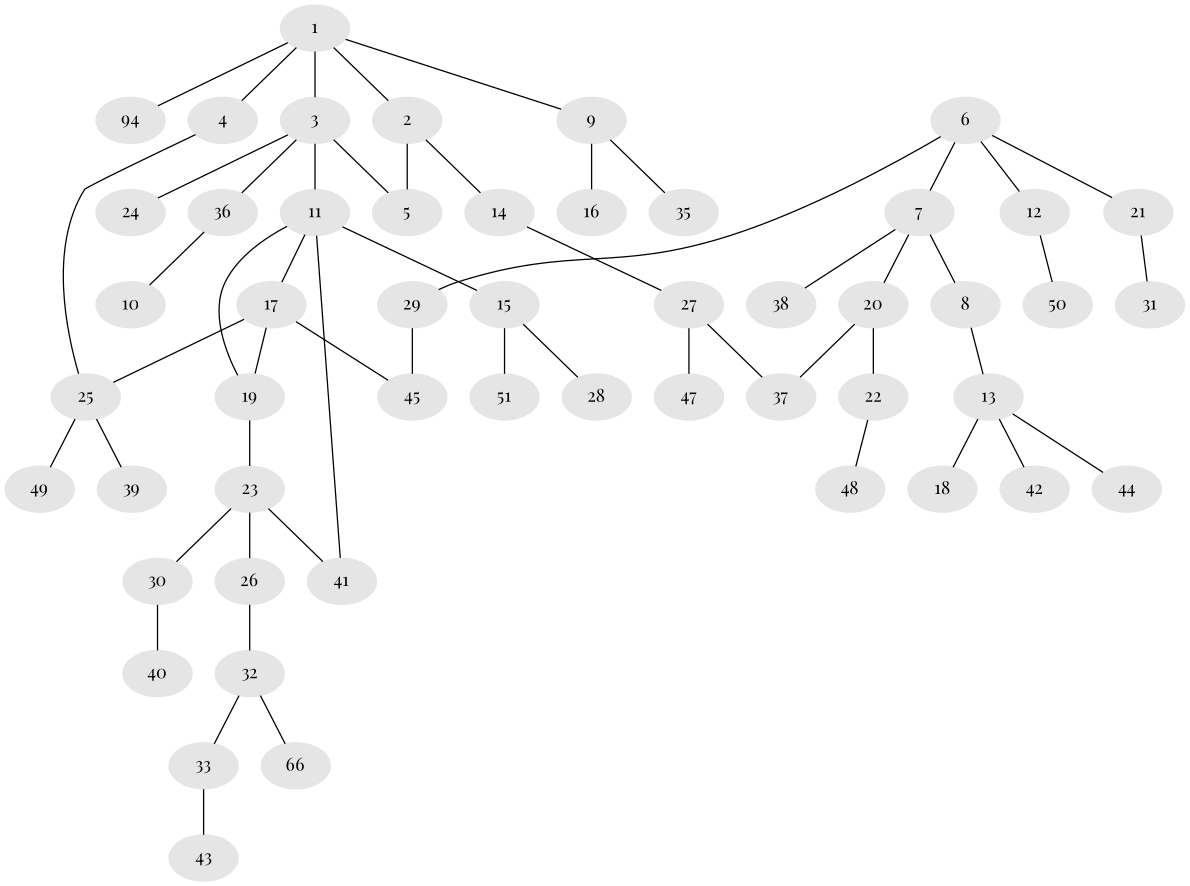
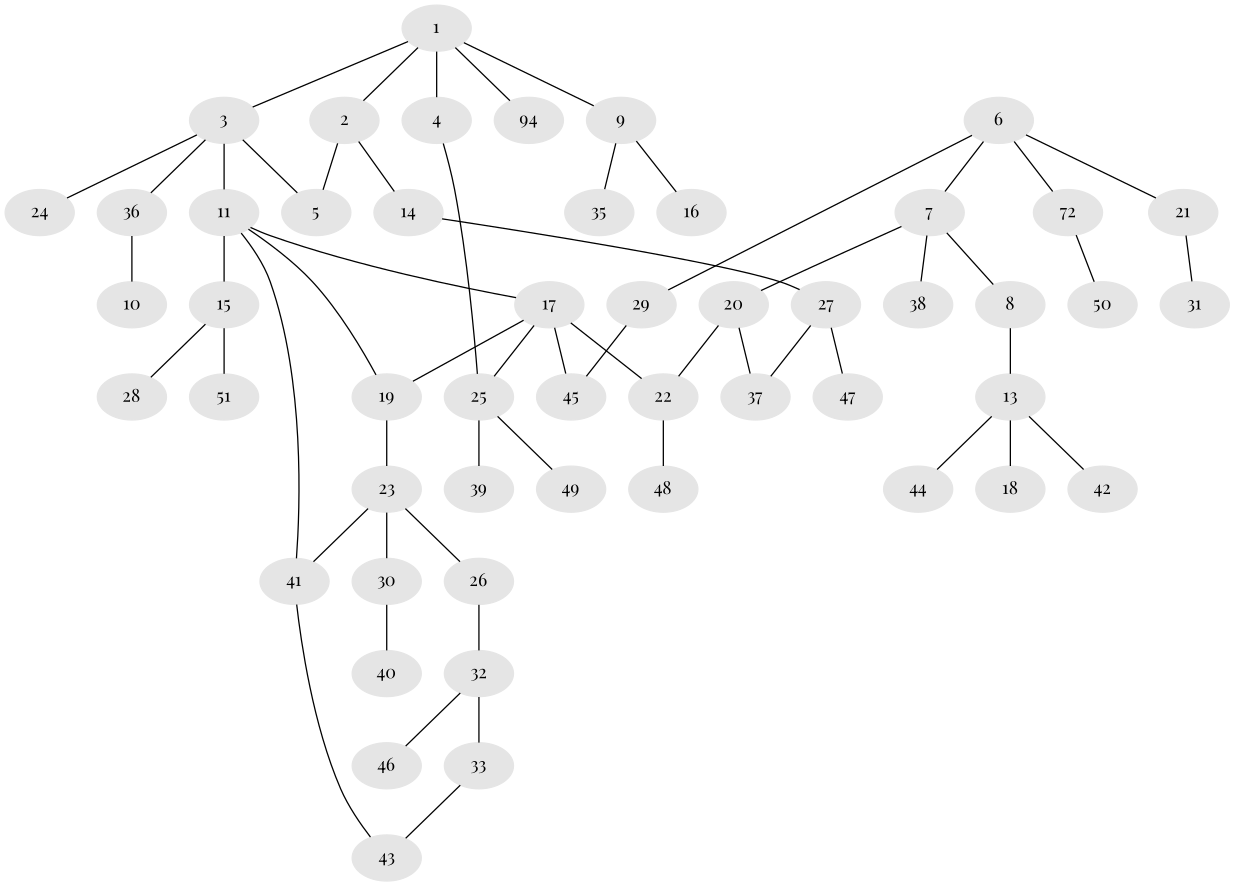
(1035, 213) -> (1068, 213)
none -> (599, 345)
none -> (319, 726)
(296, 766) -> (387, 766)
